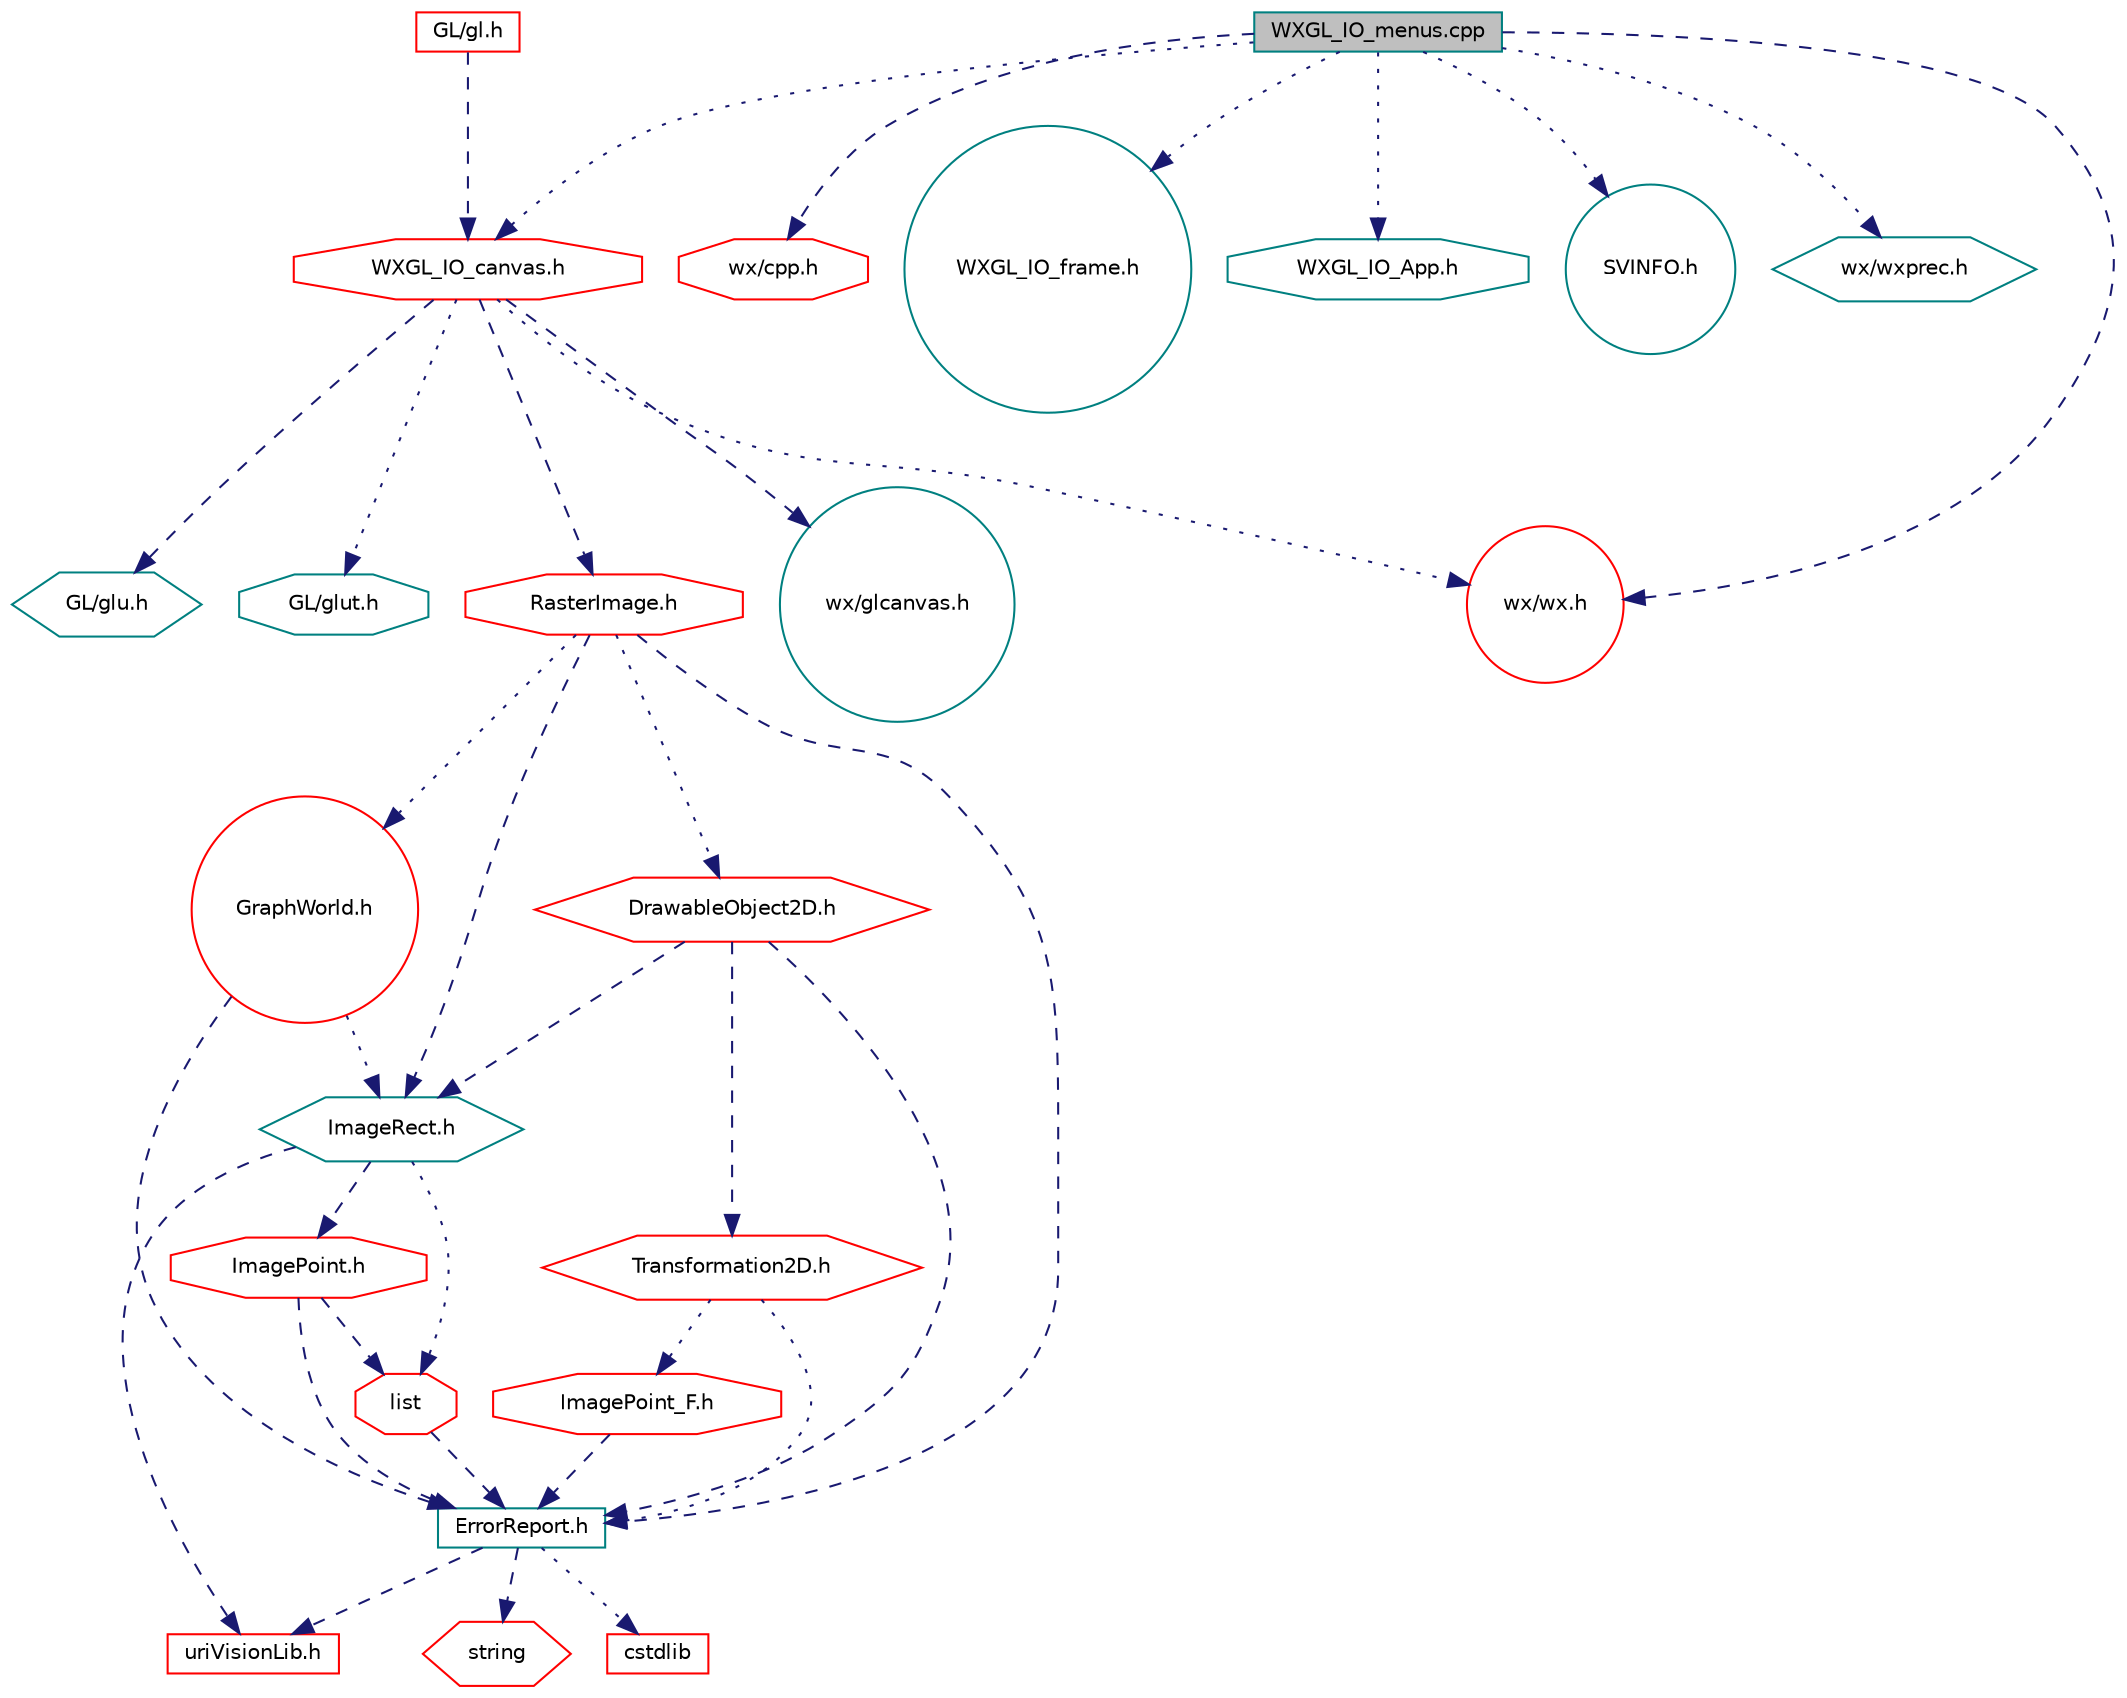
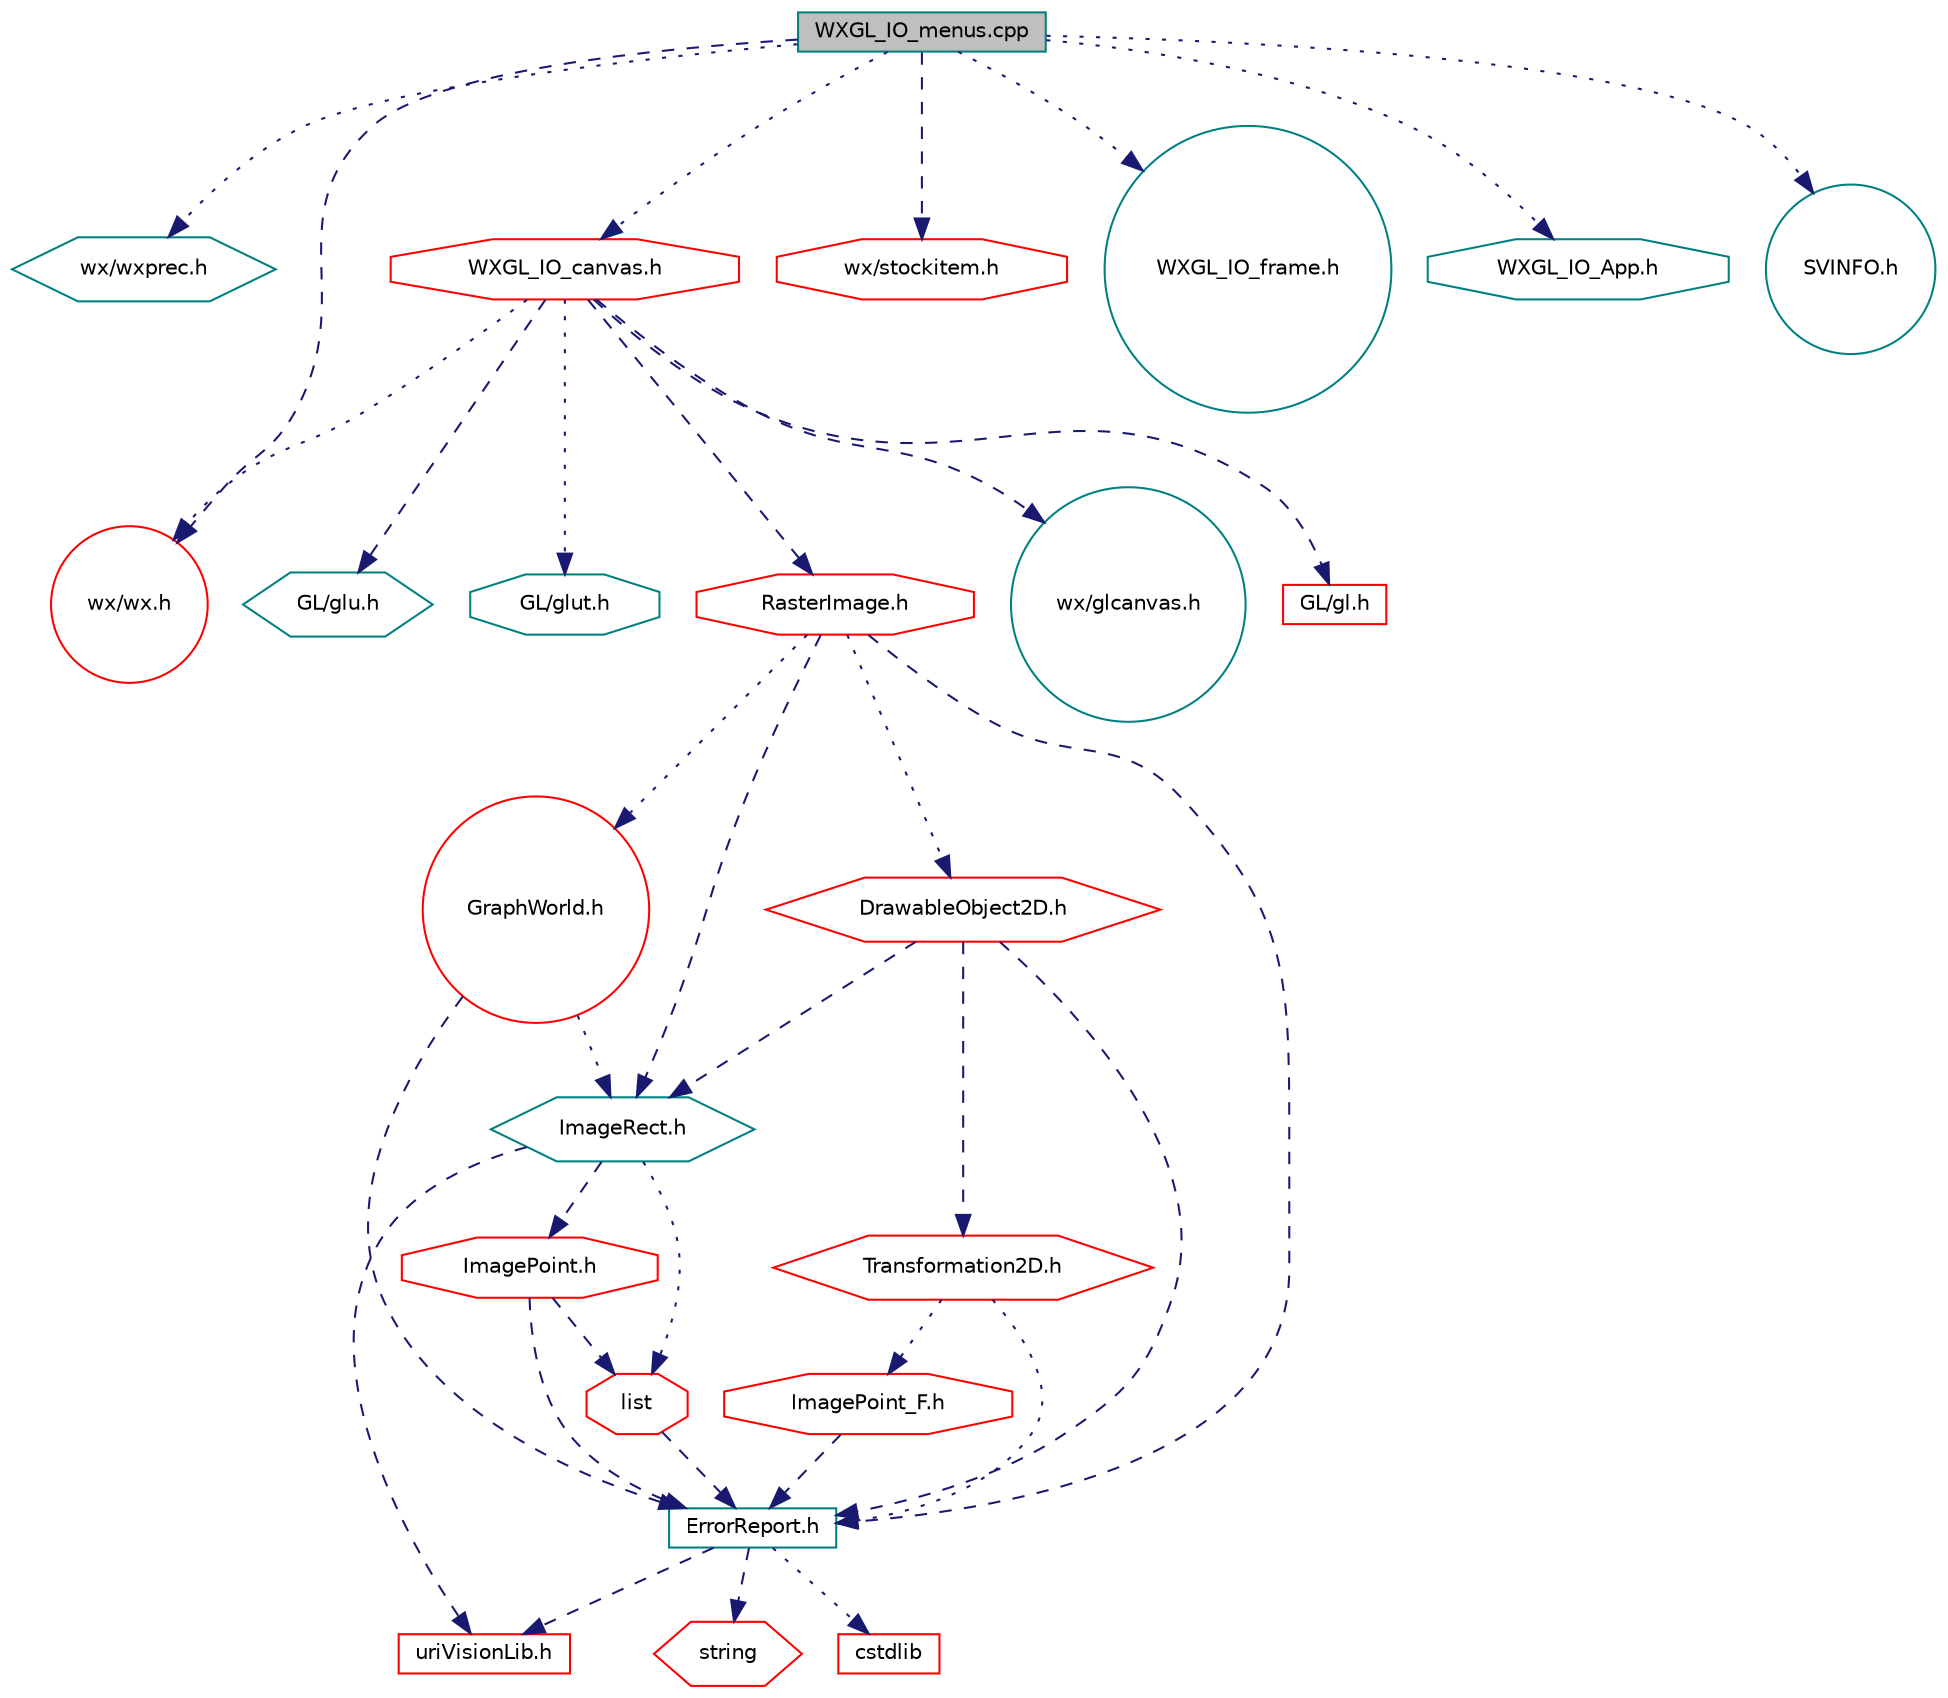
(468, 135) -> (964, 441)
(773, 269) -> (922, 269)
